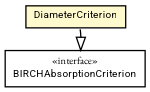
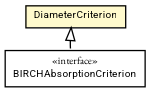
(81, 32) -> (70, 45)
